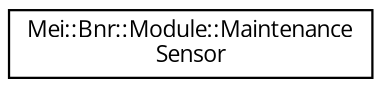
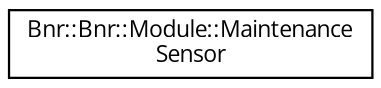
(191, 44) -> (191, 44)
